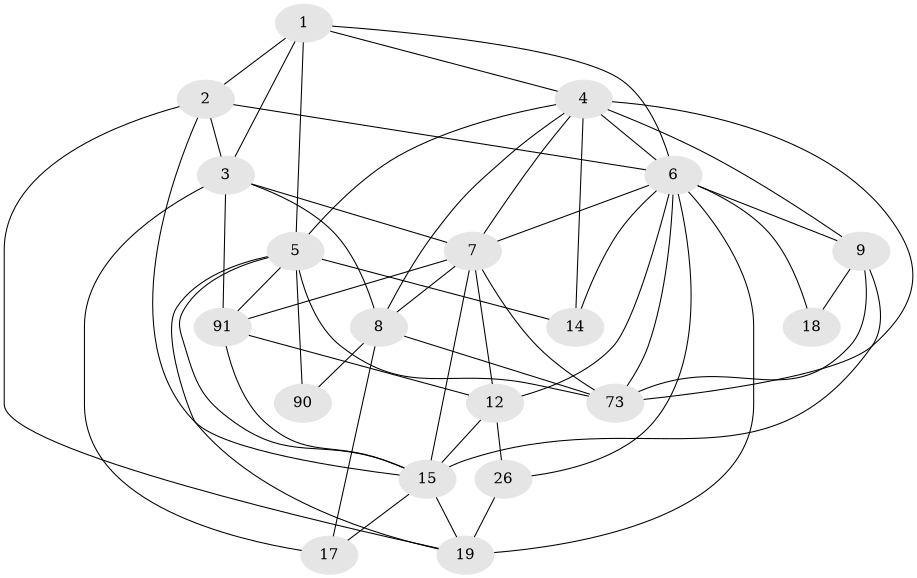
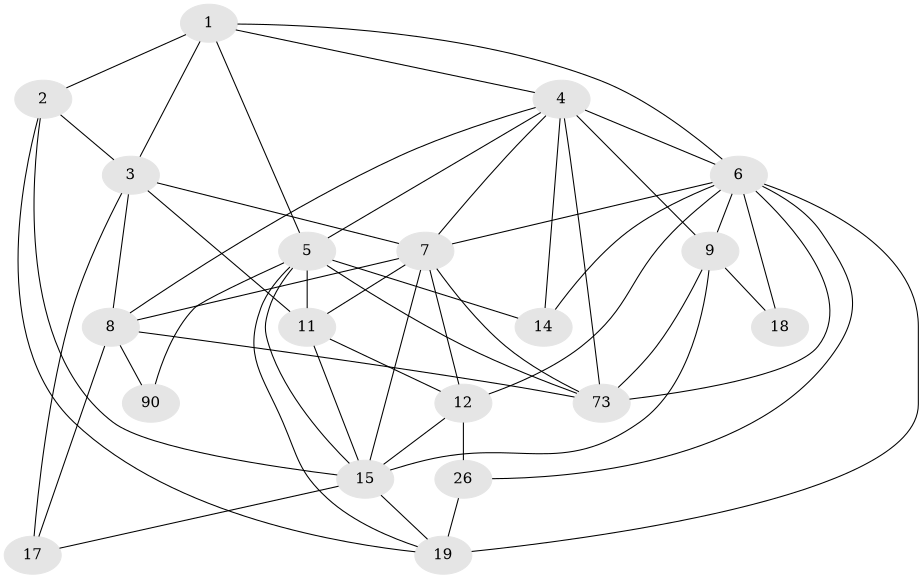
(419, 134) -> none
(223, 327) -> (307, 327)
